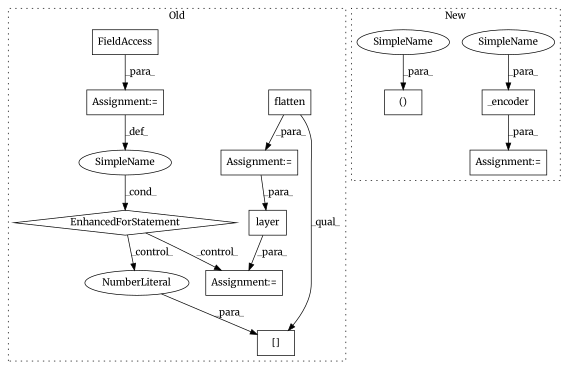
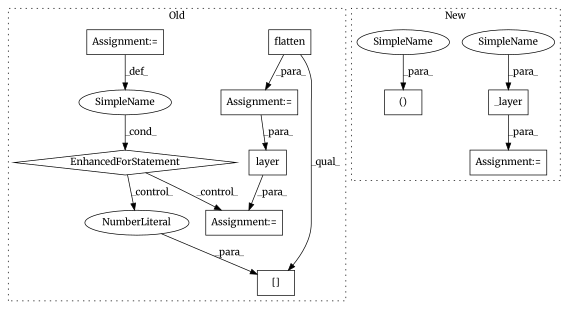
(125, 42) -> none
(508, 102) -> (508, 102)
